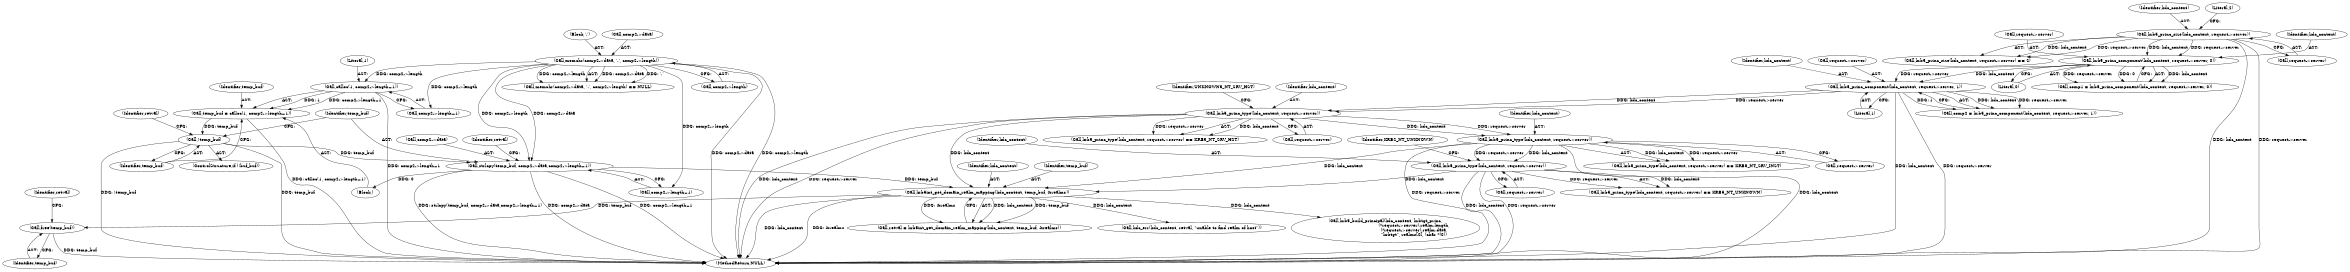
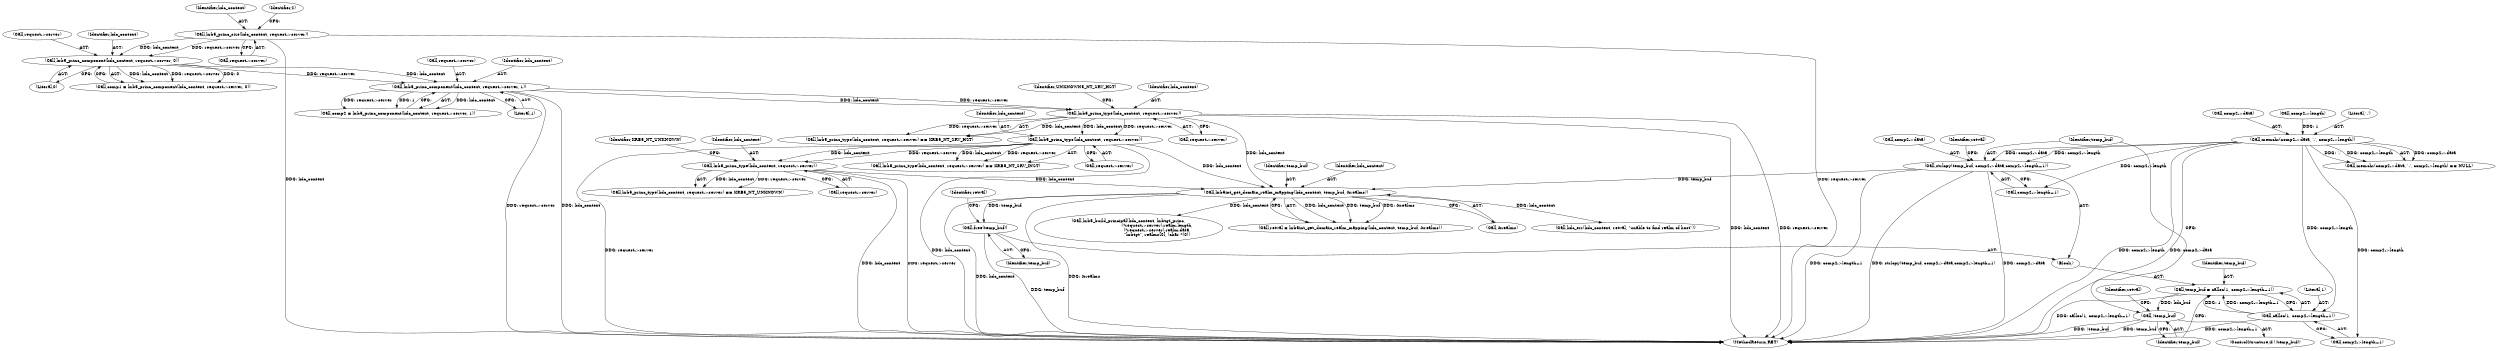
(2223, 8) -> (283, 8)
(580, 35) -> (2359, 114)
(1968, 61) -> none
(682, 71) -> none
(725, 74) -> (2311, 127)
(221, 127) -> (2176, 303)
(1398, 140) -> (645, 140)
(344, 156) -> none
(226, 166) -> (2265, 343)
(406, 179) -> (2085, 206)
none -> (1502, 228)
none -> (1524, 251)
(741, 263) -> (1756, 343)
none -> (2277, 299)
